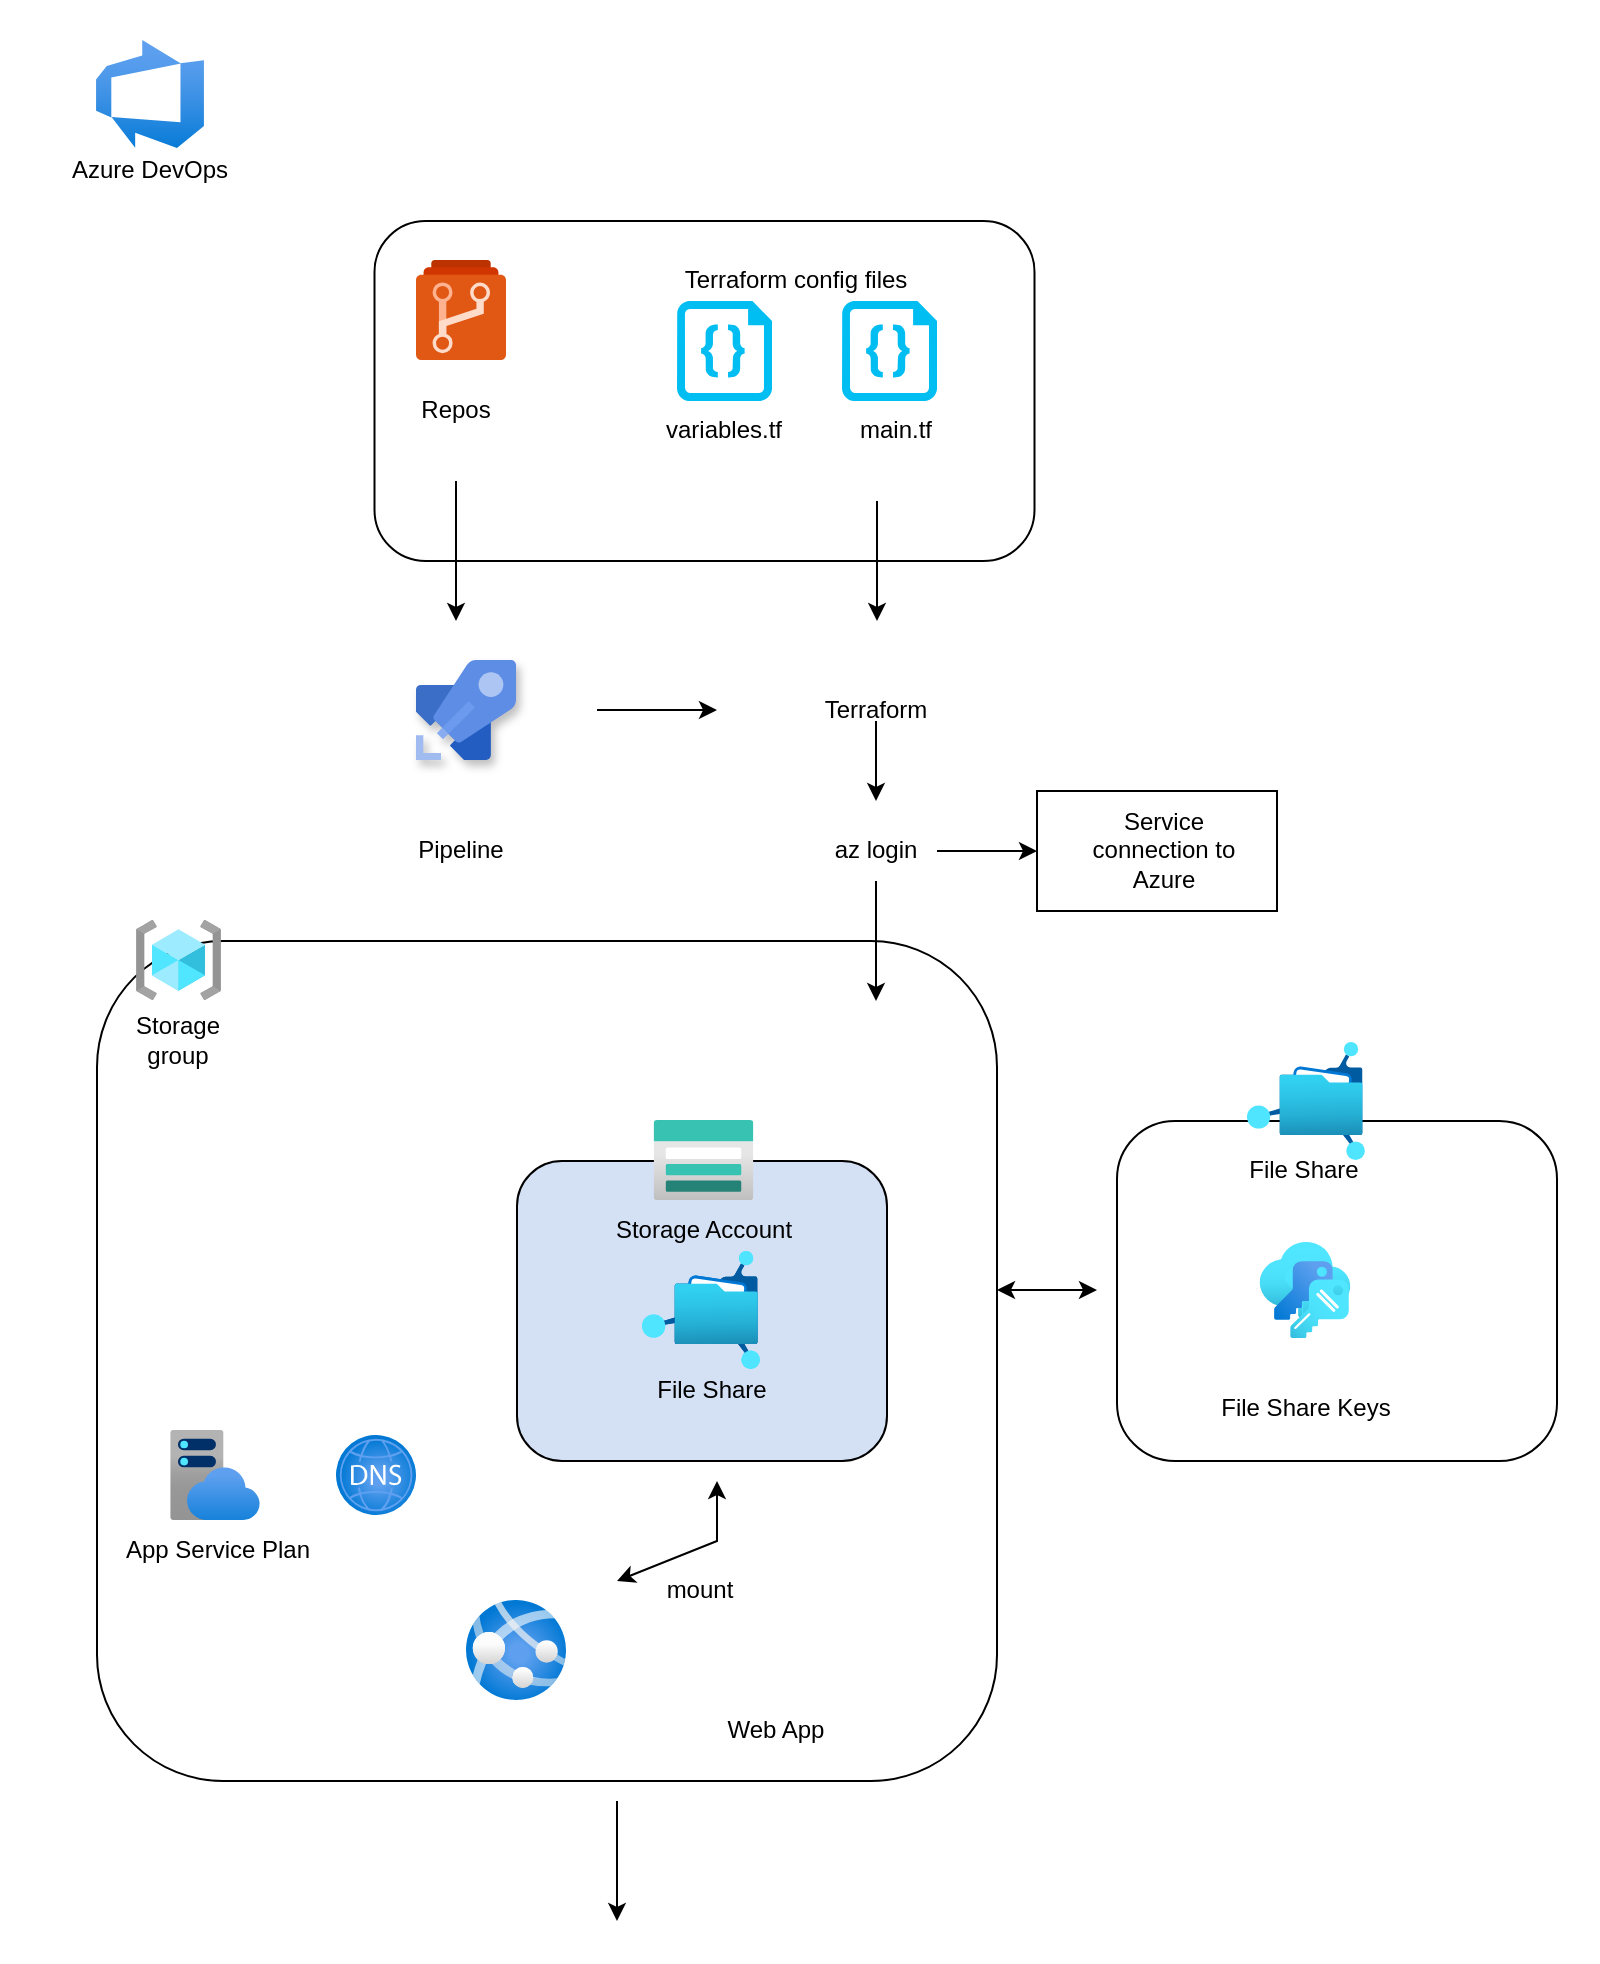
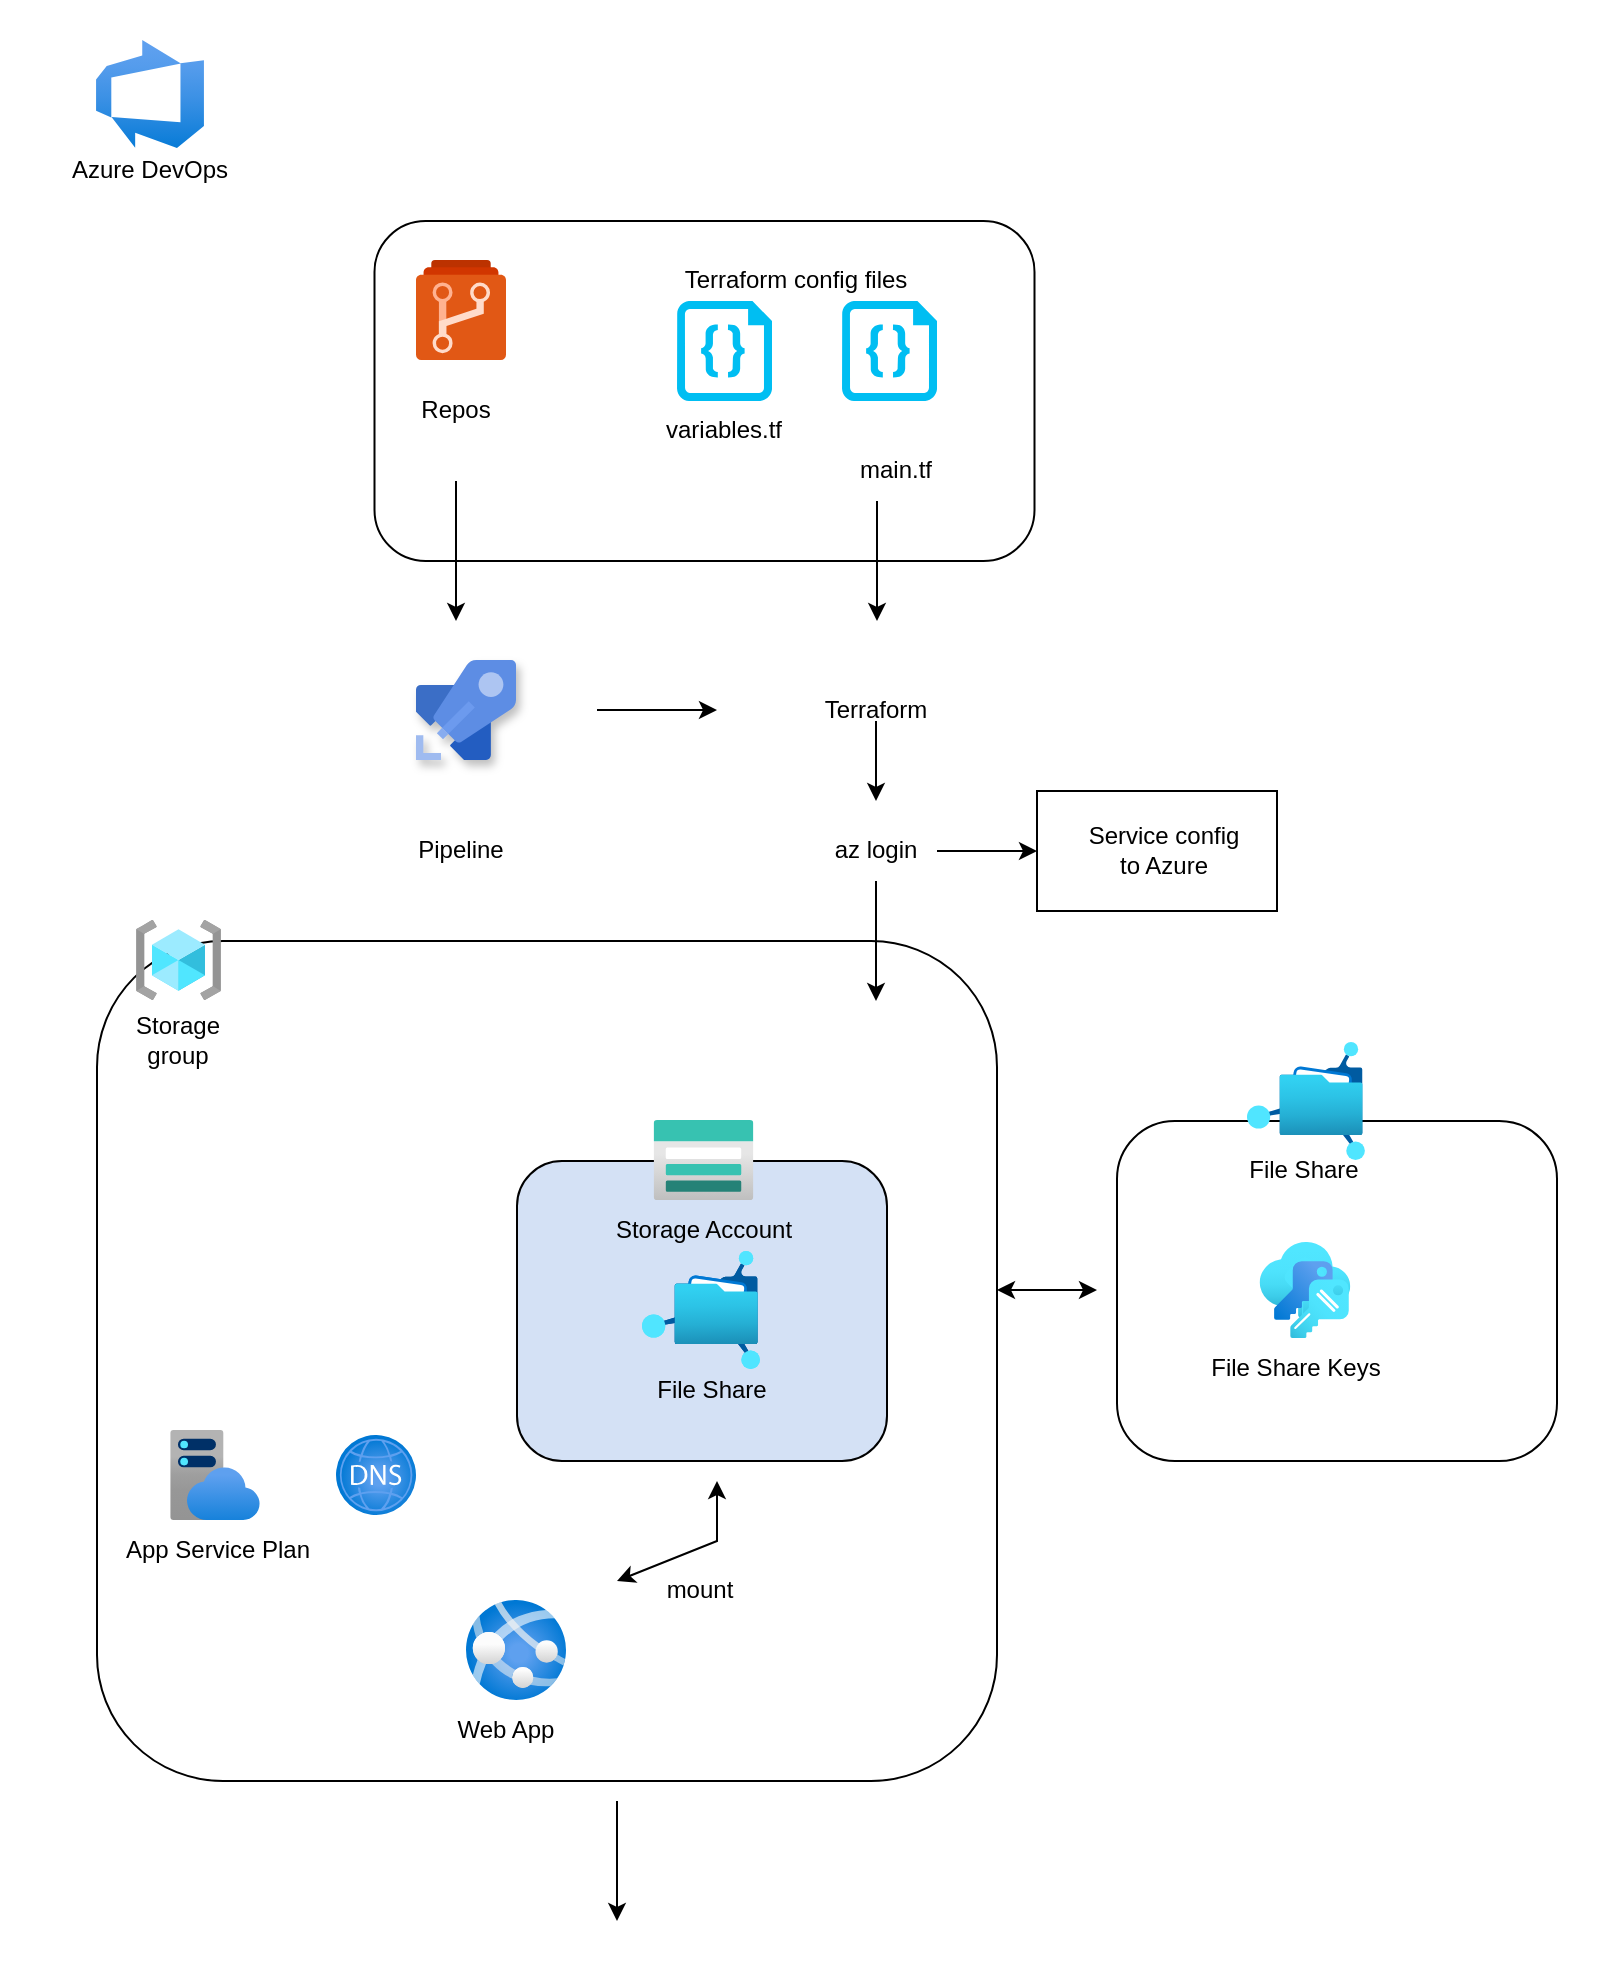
(897, 431) -> (897, 471)
(1165, 851) -> (1165, 851)
(1307, 1409) -> (1297, 1369)
(777, 1731) -> (507, 1731)
